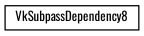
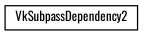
(72, 18) -> (71, 18)
